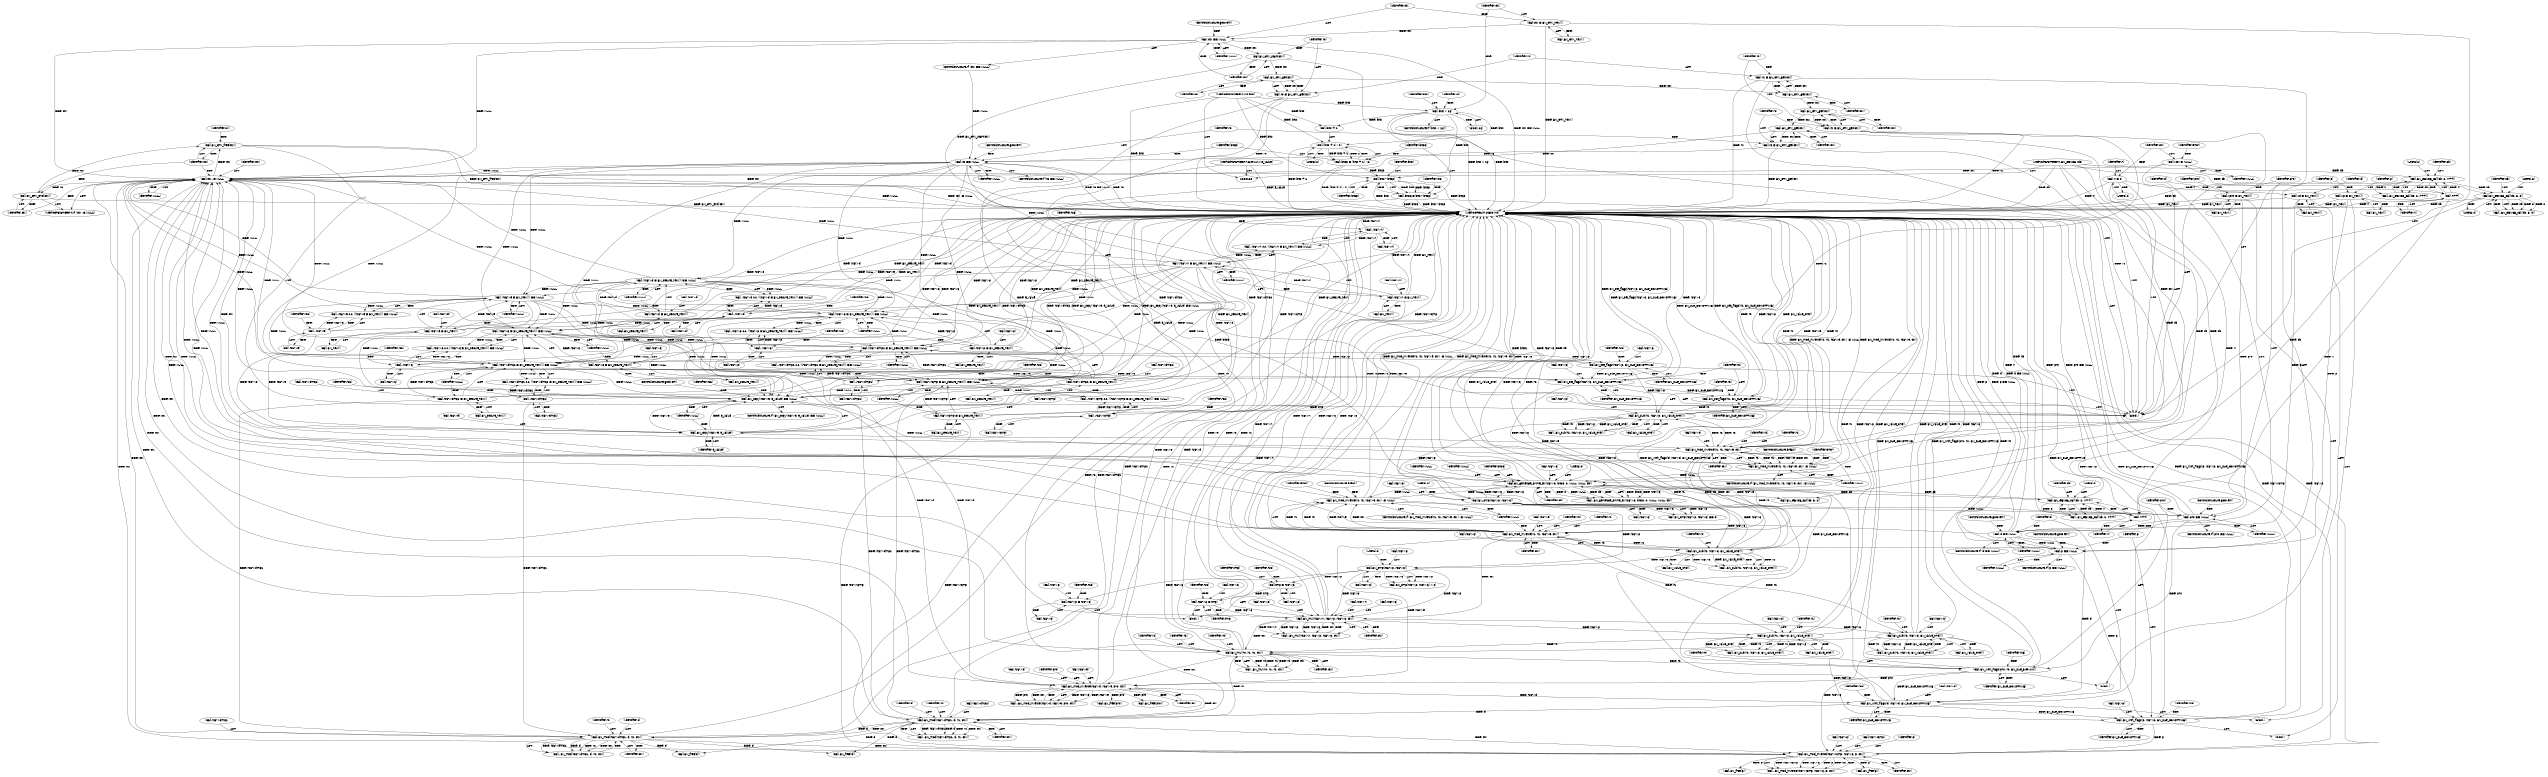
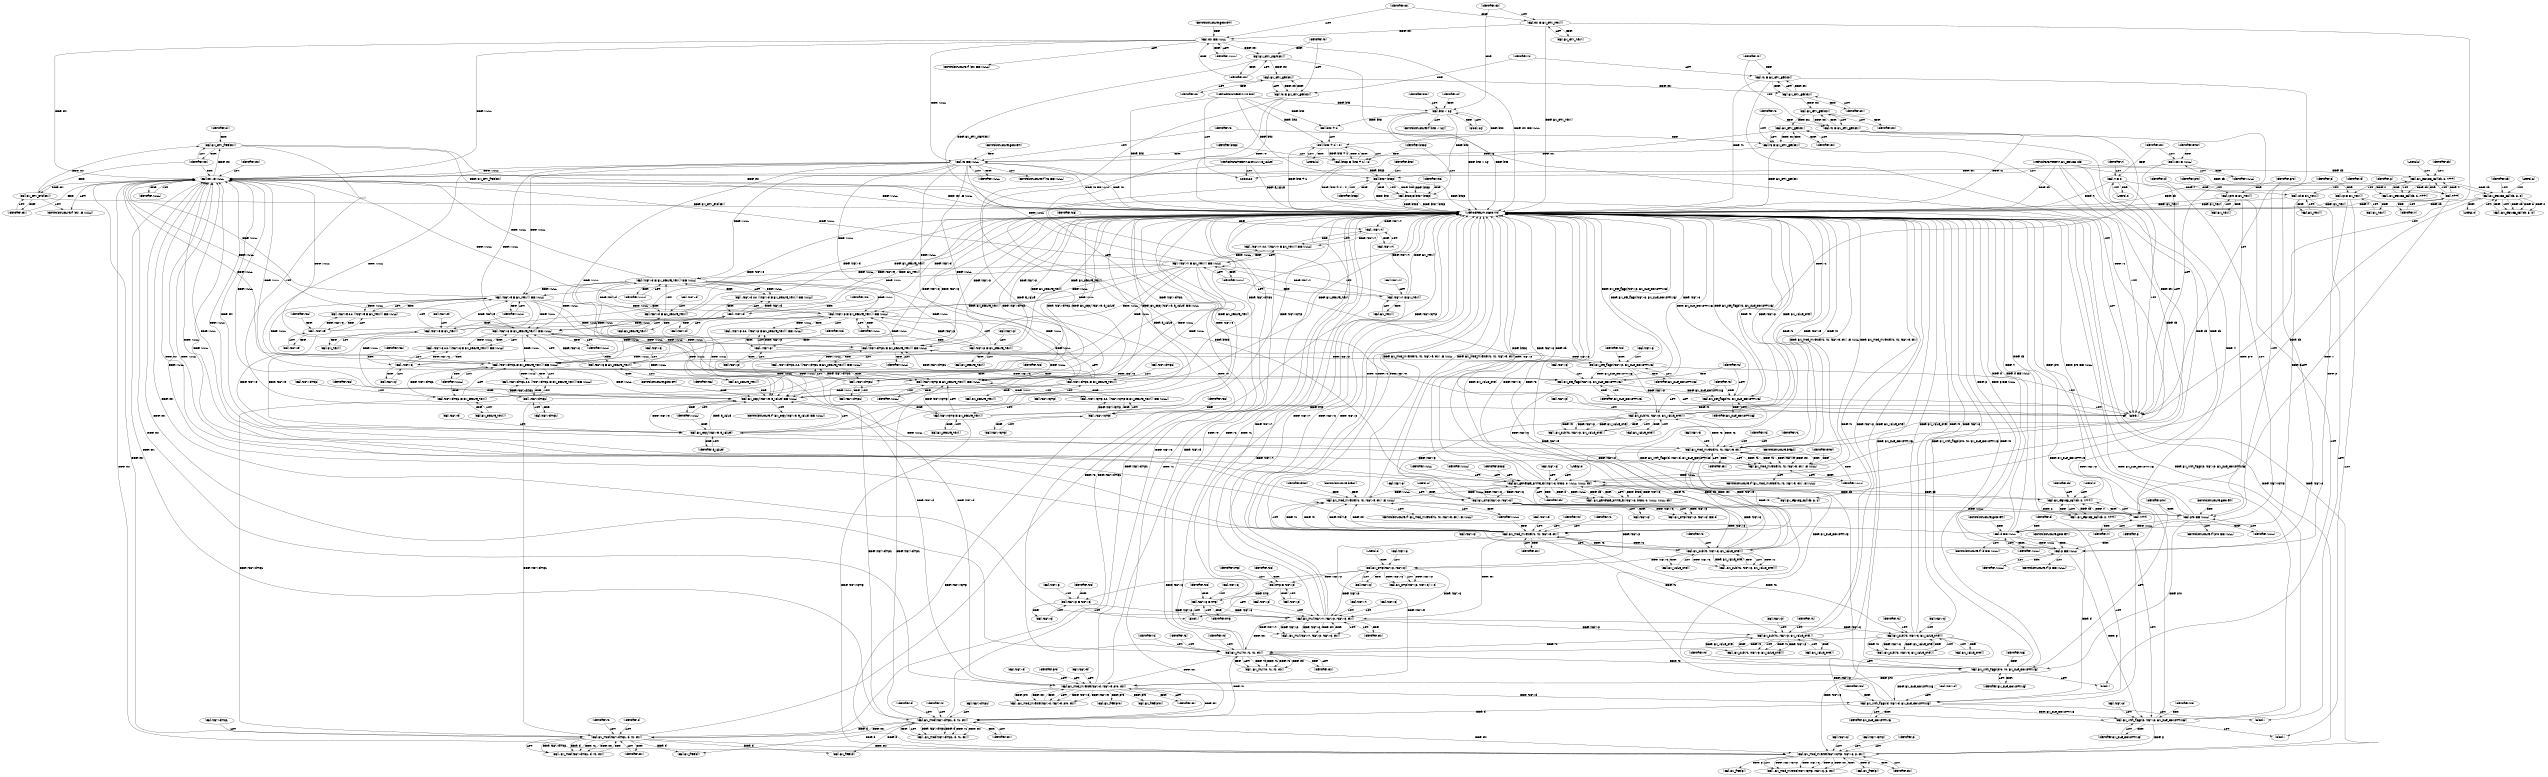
(973, 114) -> (1005, 45)
(58, 188) -> (58, 188)
(70, 213) -> (70, 213)
(1405, 216) -> (1415, 216)
none -> (760, 360)
(2145, 526) -> (2145, 526)
none -> (1190, 613)
(2005, 670) -> (2005, 670)
